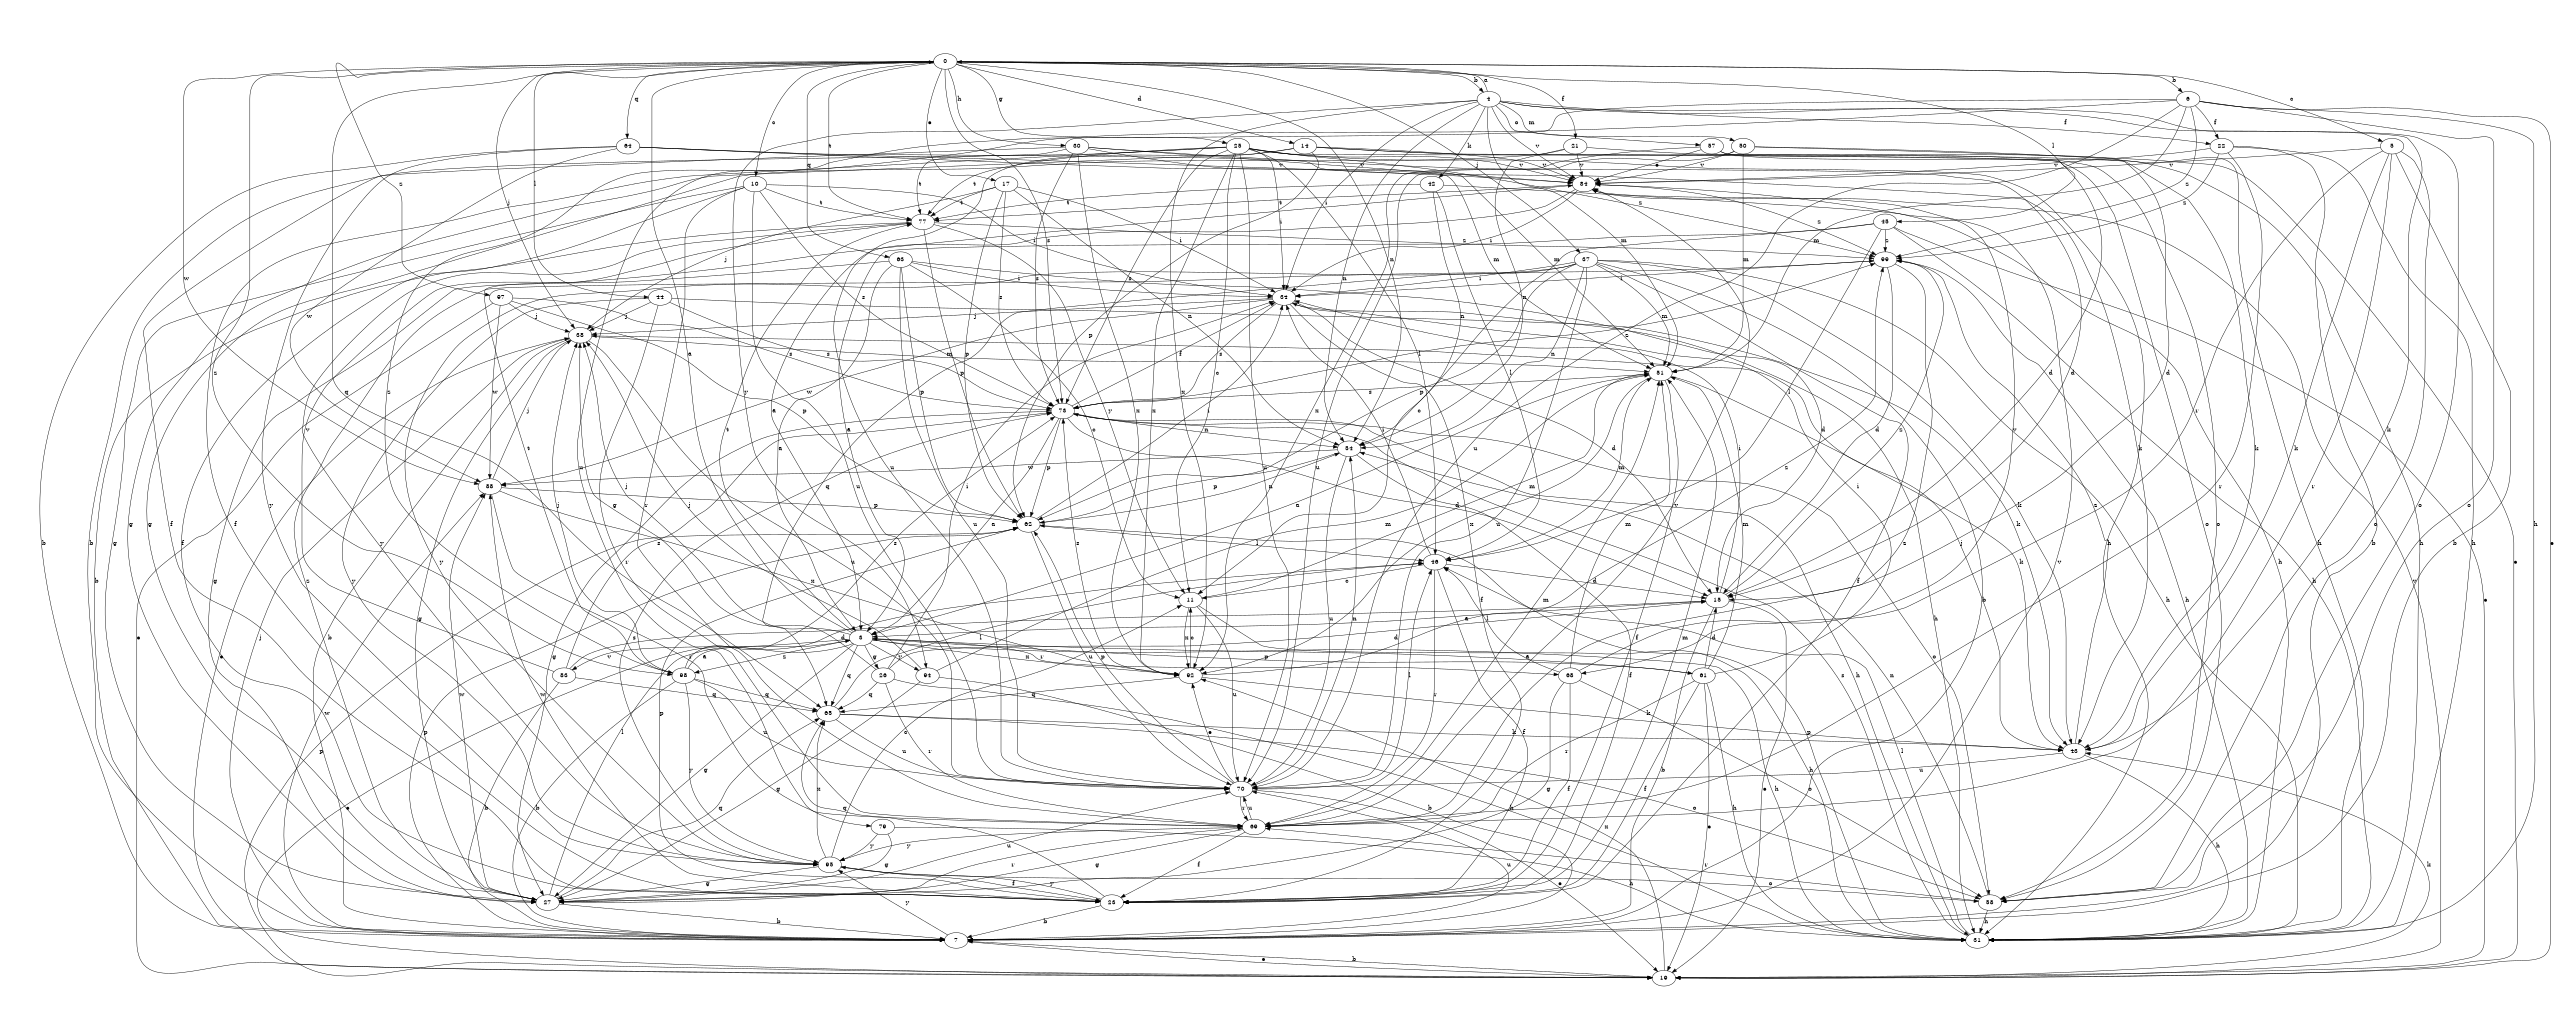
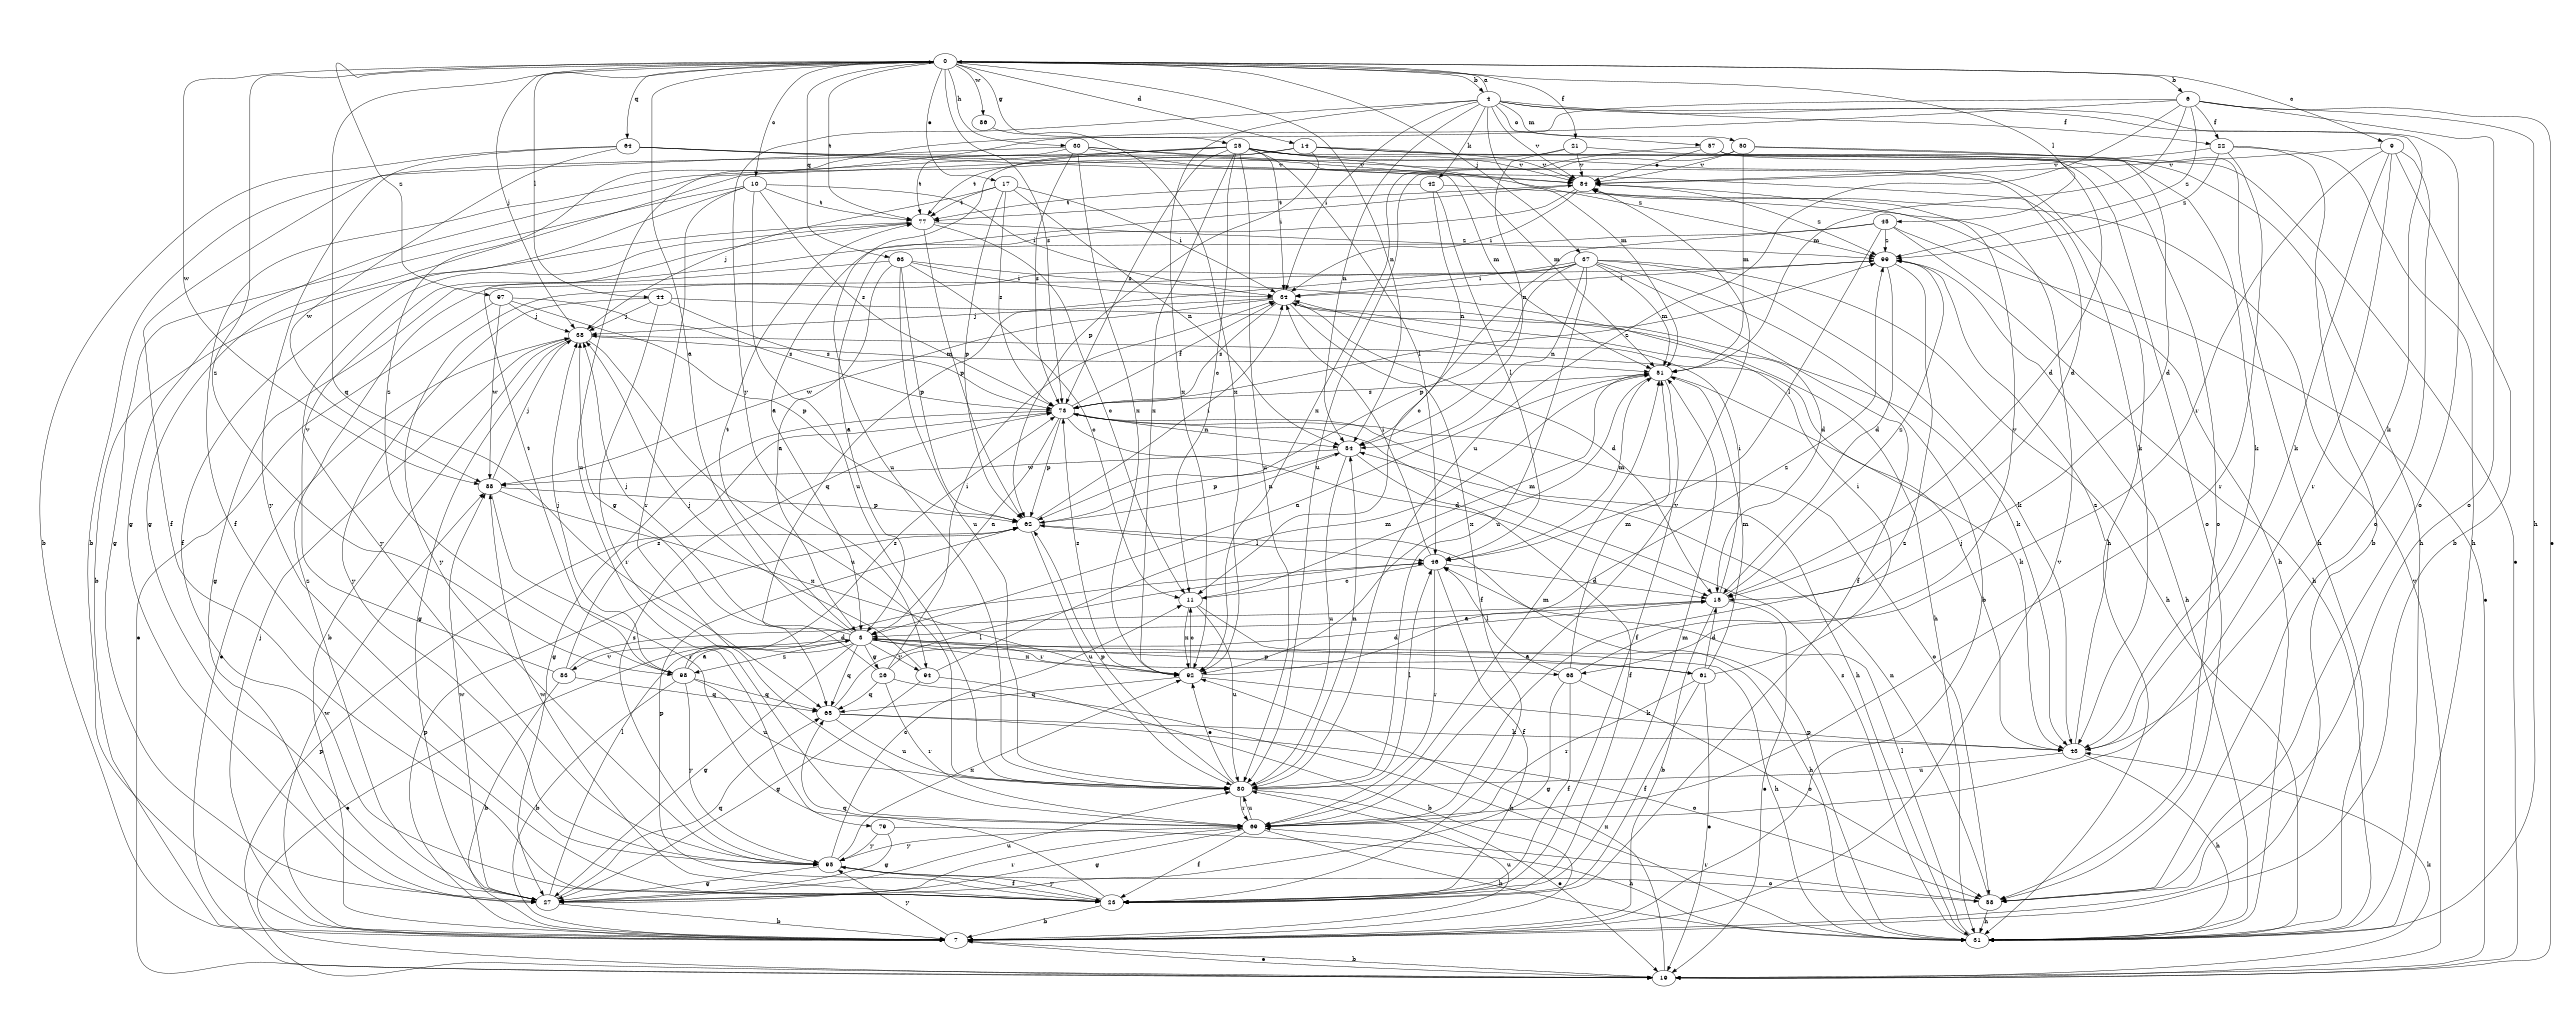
none -> (984, 123)
(2392, 146) -> (2392, 146)
(1111, 411) -> (1111, 411)
(1241, 789) -> (1241, 789)
(817, 792) -> (997, 756)
(1767, 896) -> (1610, 908)
